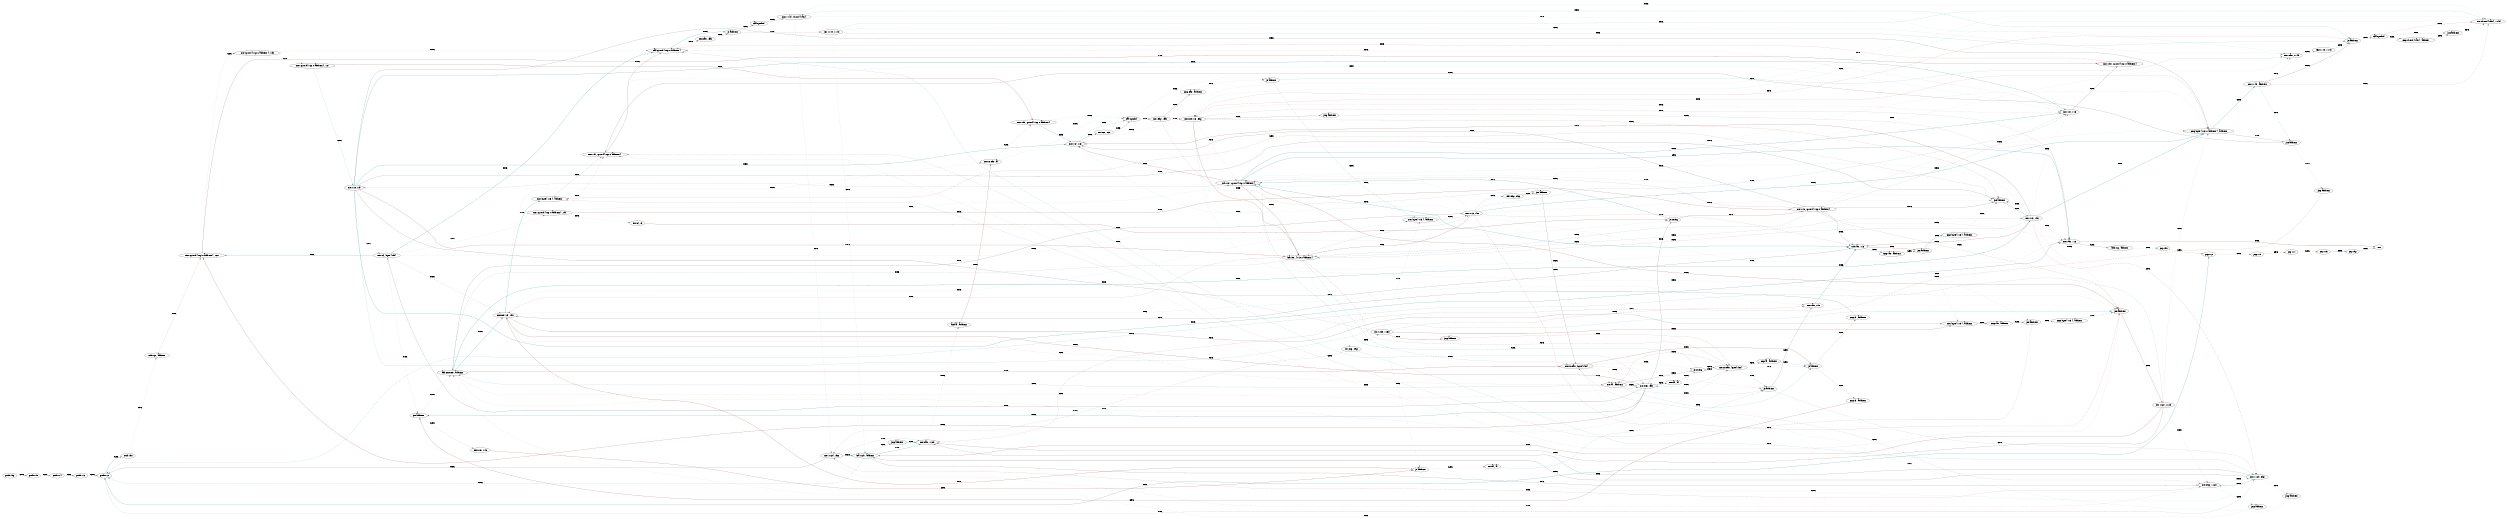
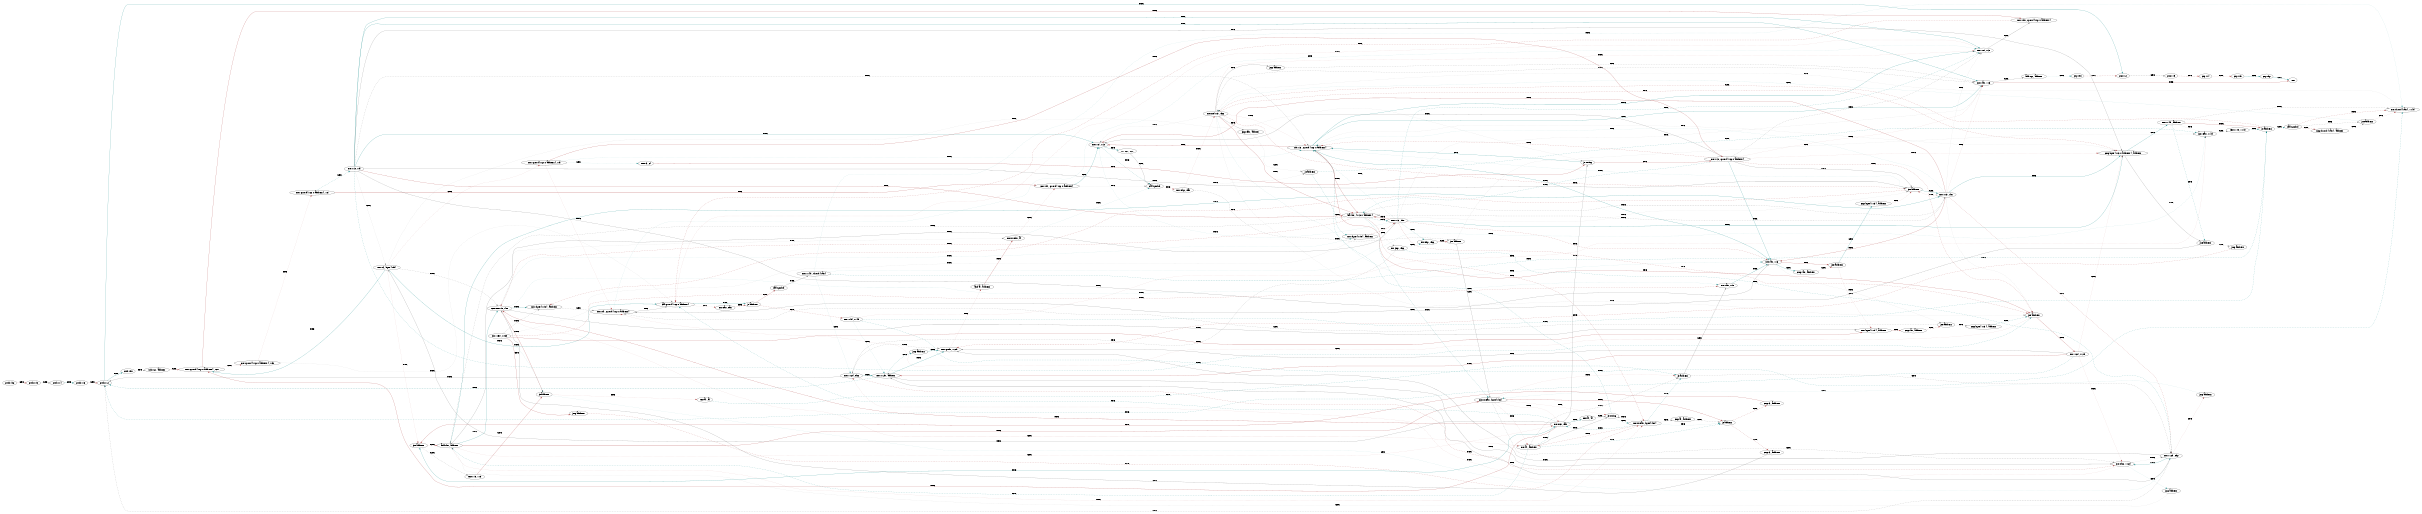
(1176, 106) -> (1230, 123)
(794, 184) -> (811, 77)
(1367, 341) -> (1413, 246)
(452, 373) -> (450, 446)
(927, 442) -> (949, 350)
(865, 456) -> (886, 376)
